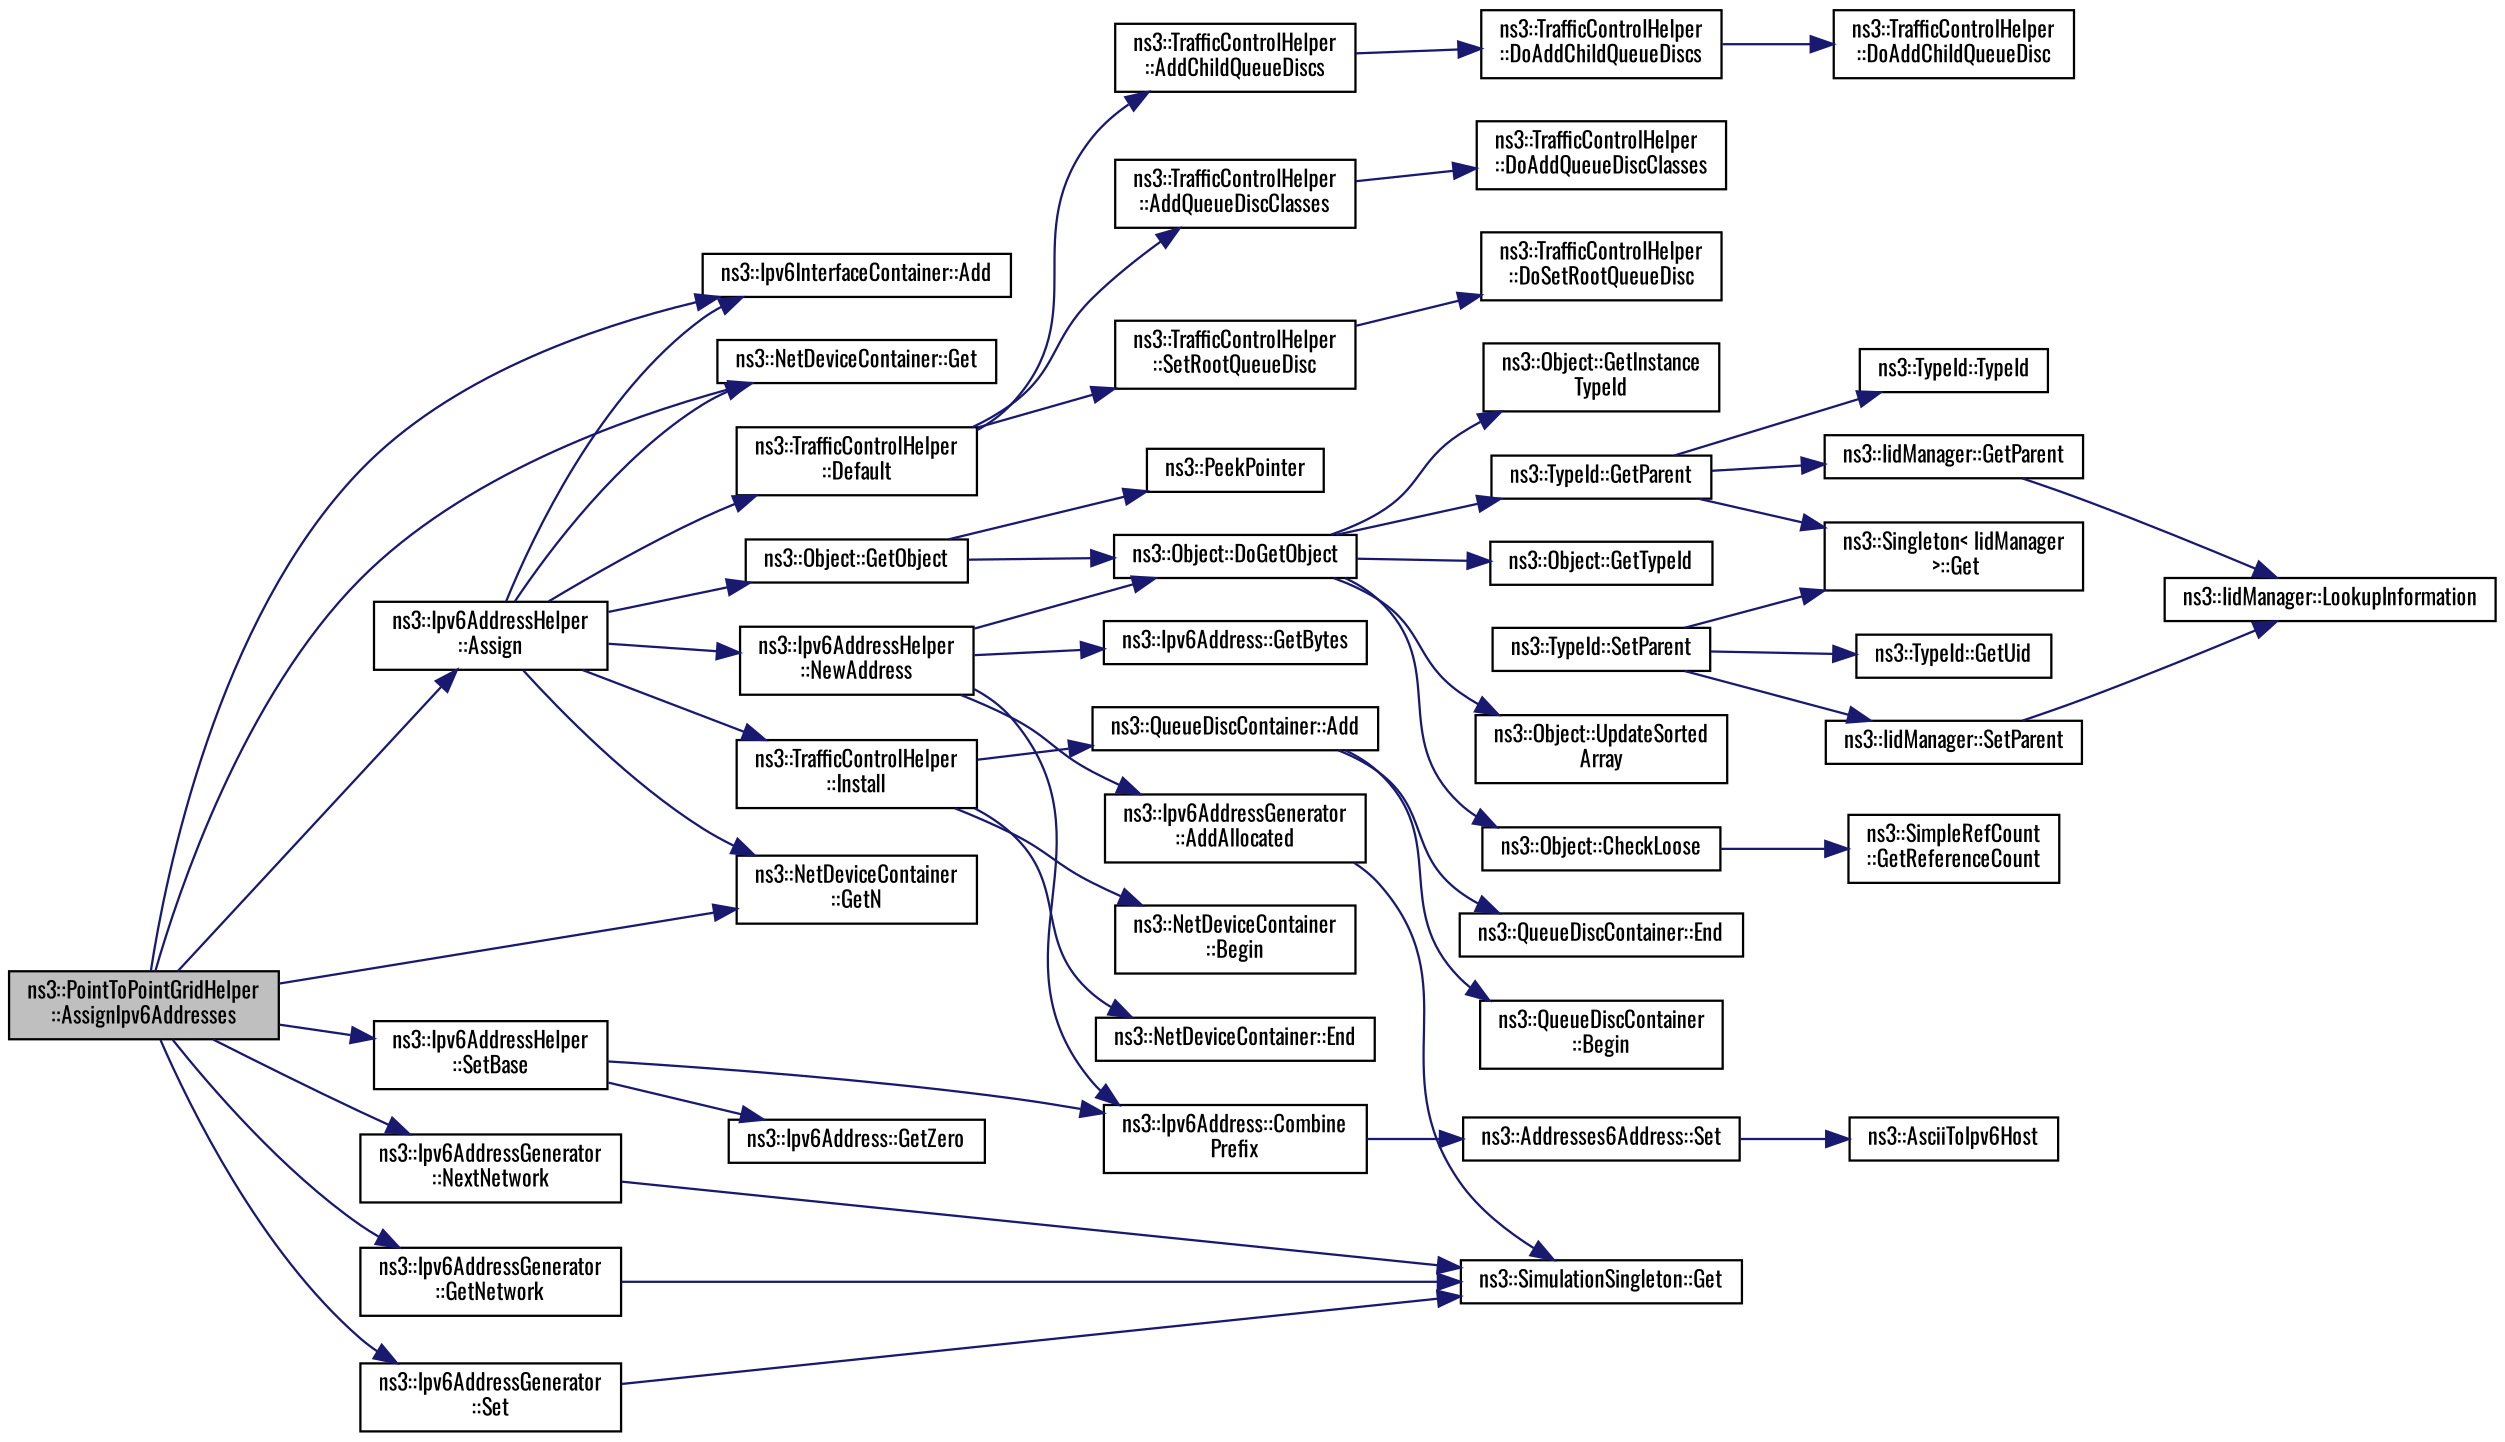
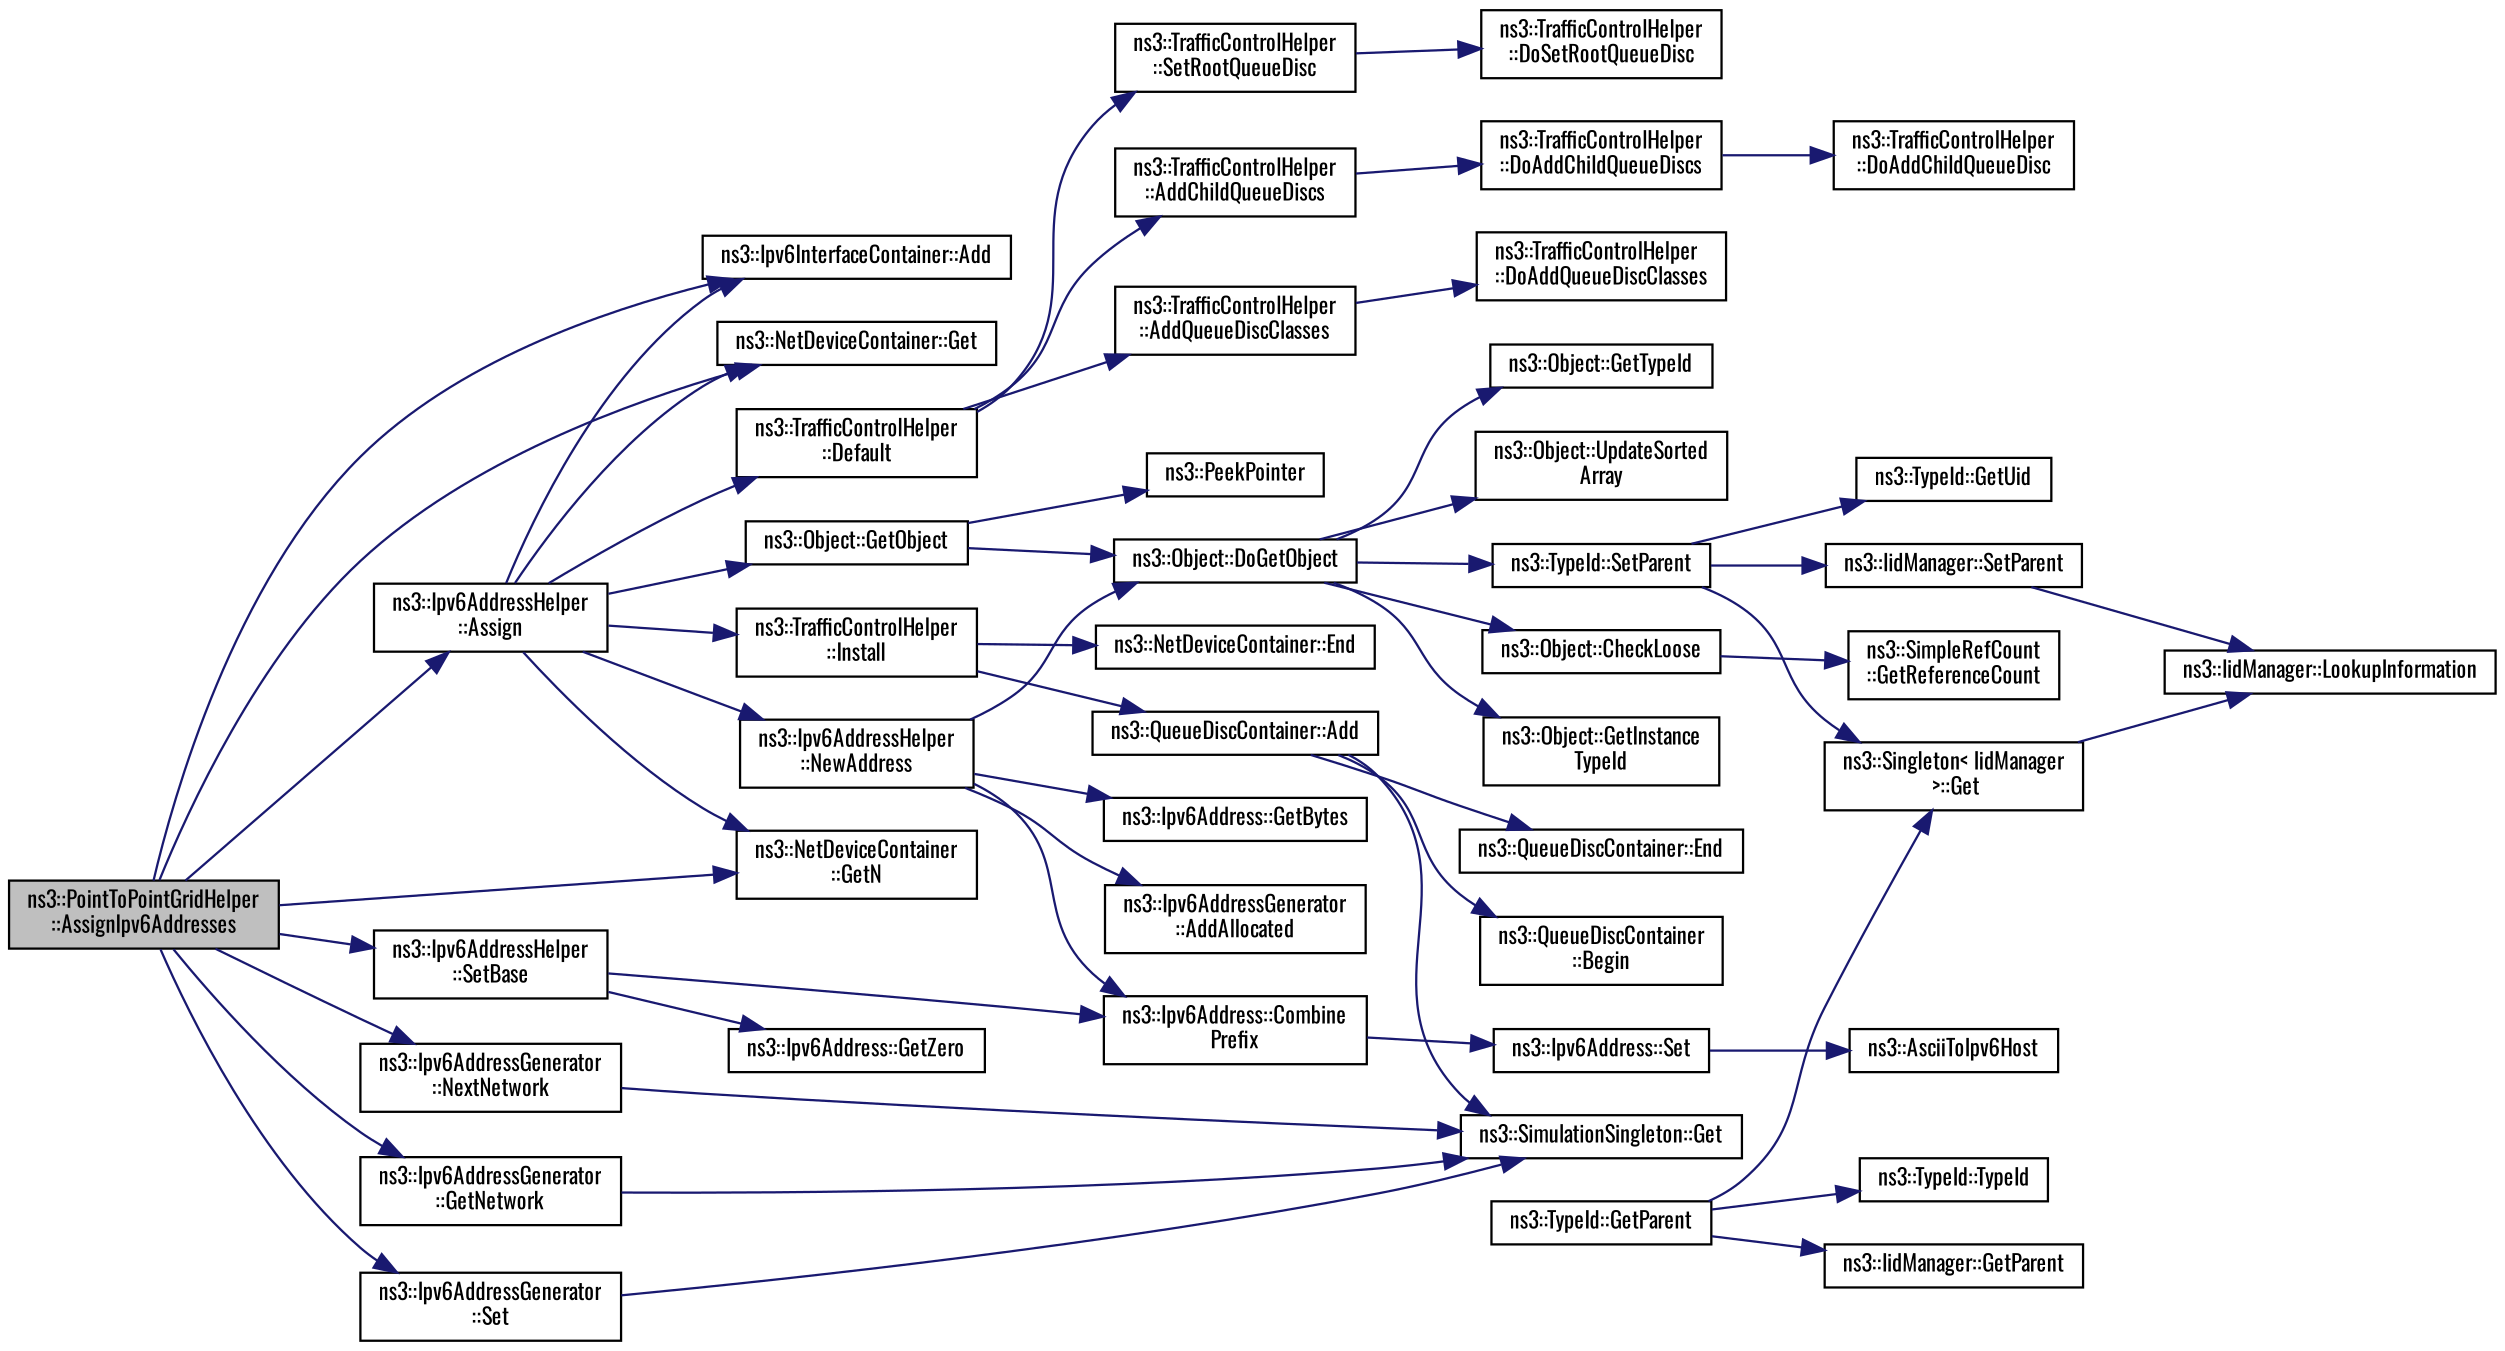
(1407, 519) -> (1413, 563)
(2140, 522) -> (2153, 721)
(1235, 940) -> none
(1424, 1065) -> (1420, 923)
(1601, 1139) -> (1601, 1051)
